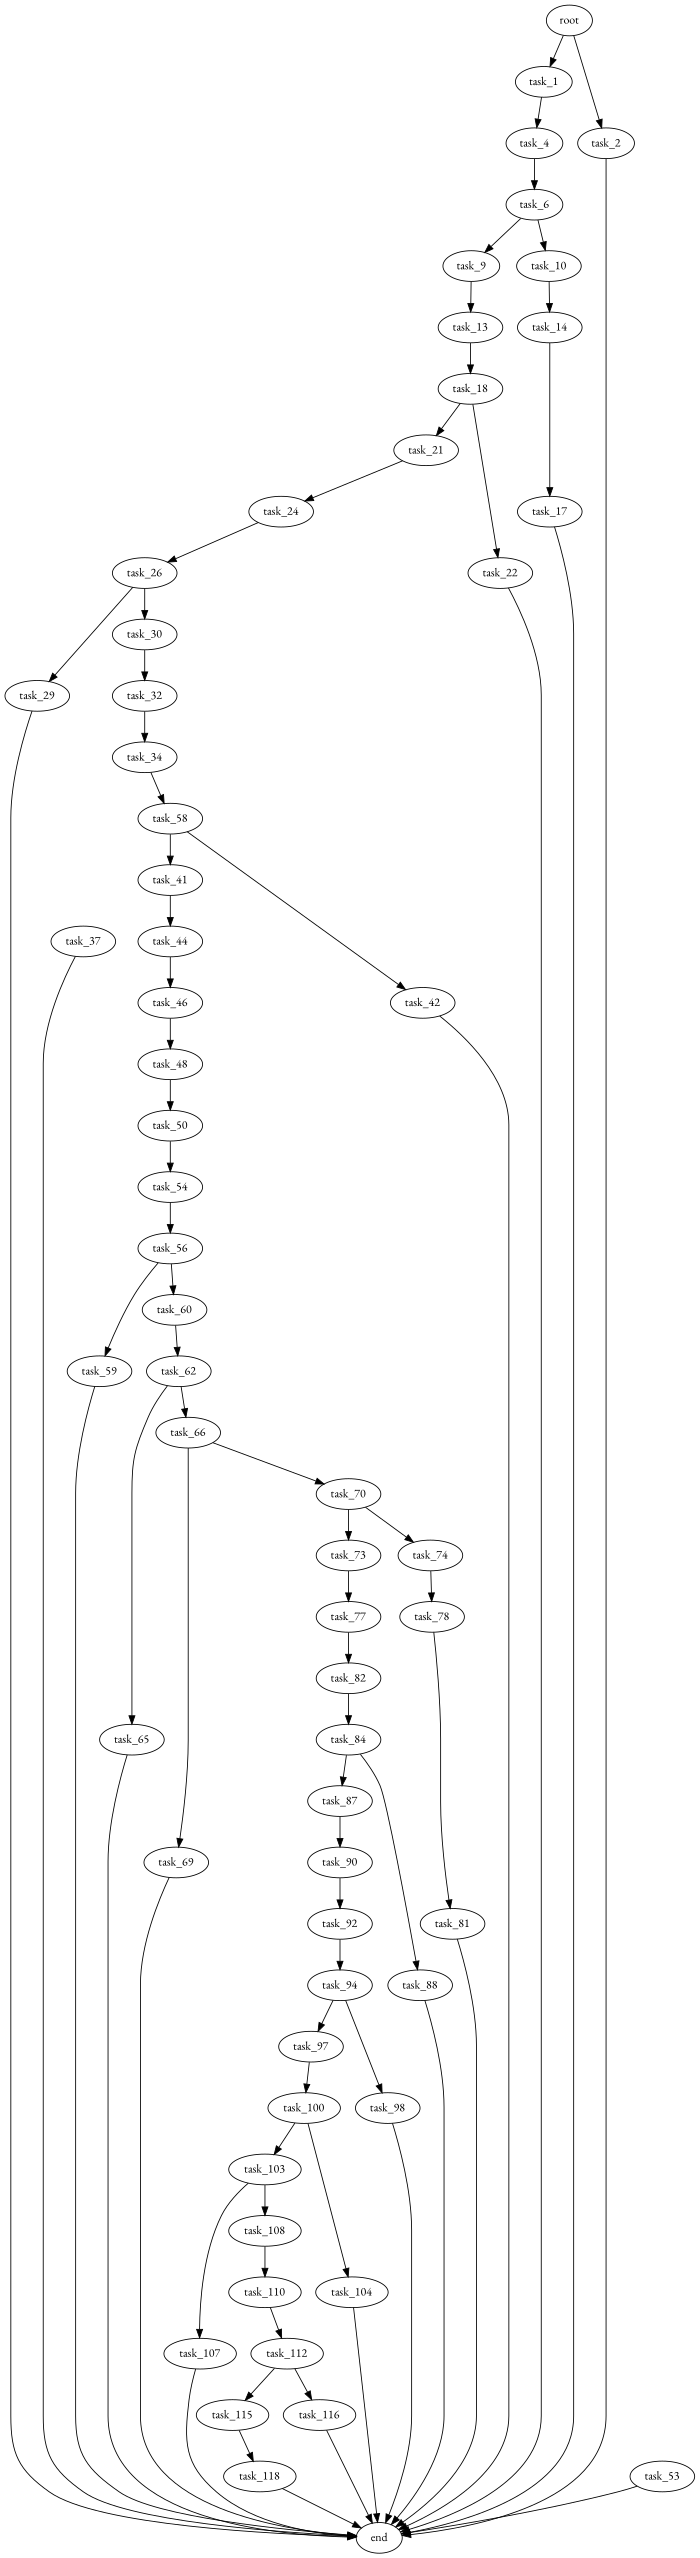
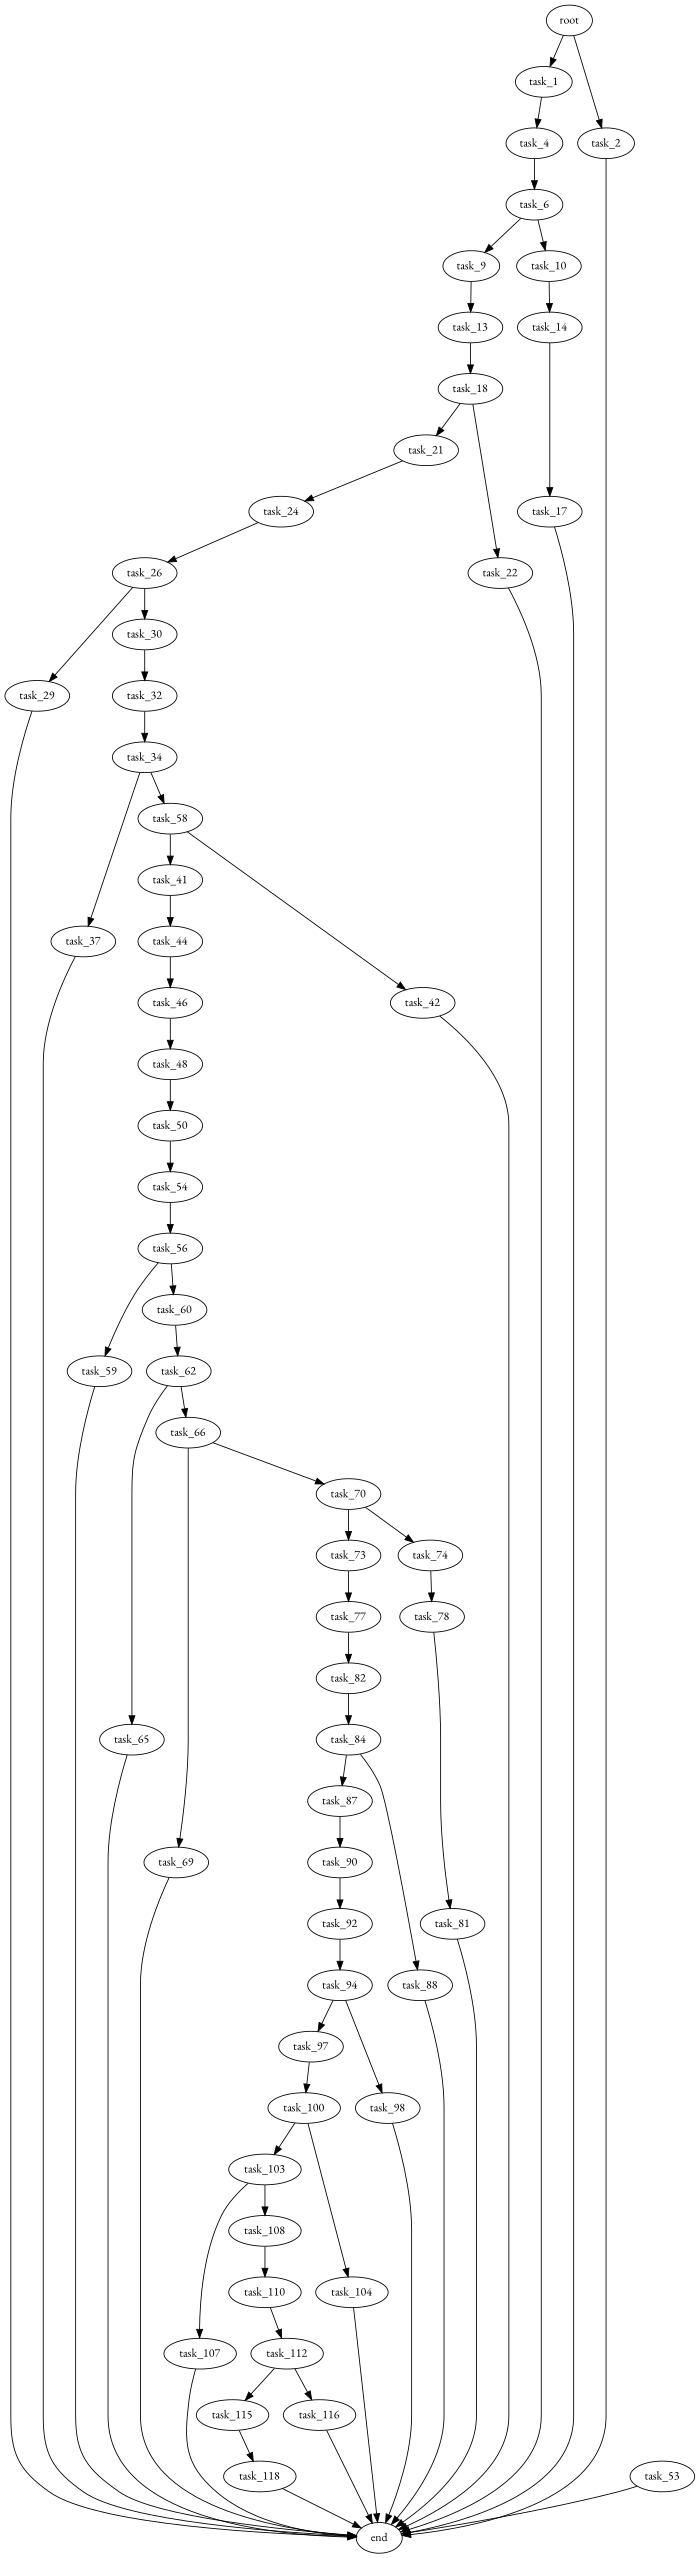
none -> (115, 845)
